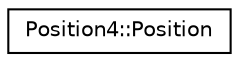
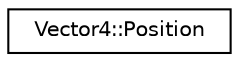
(119, 31) -> (119, 31)
